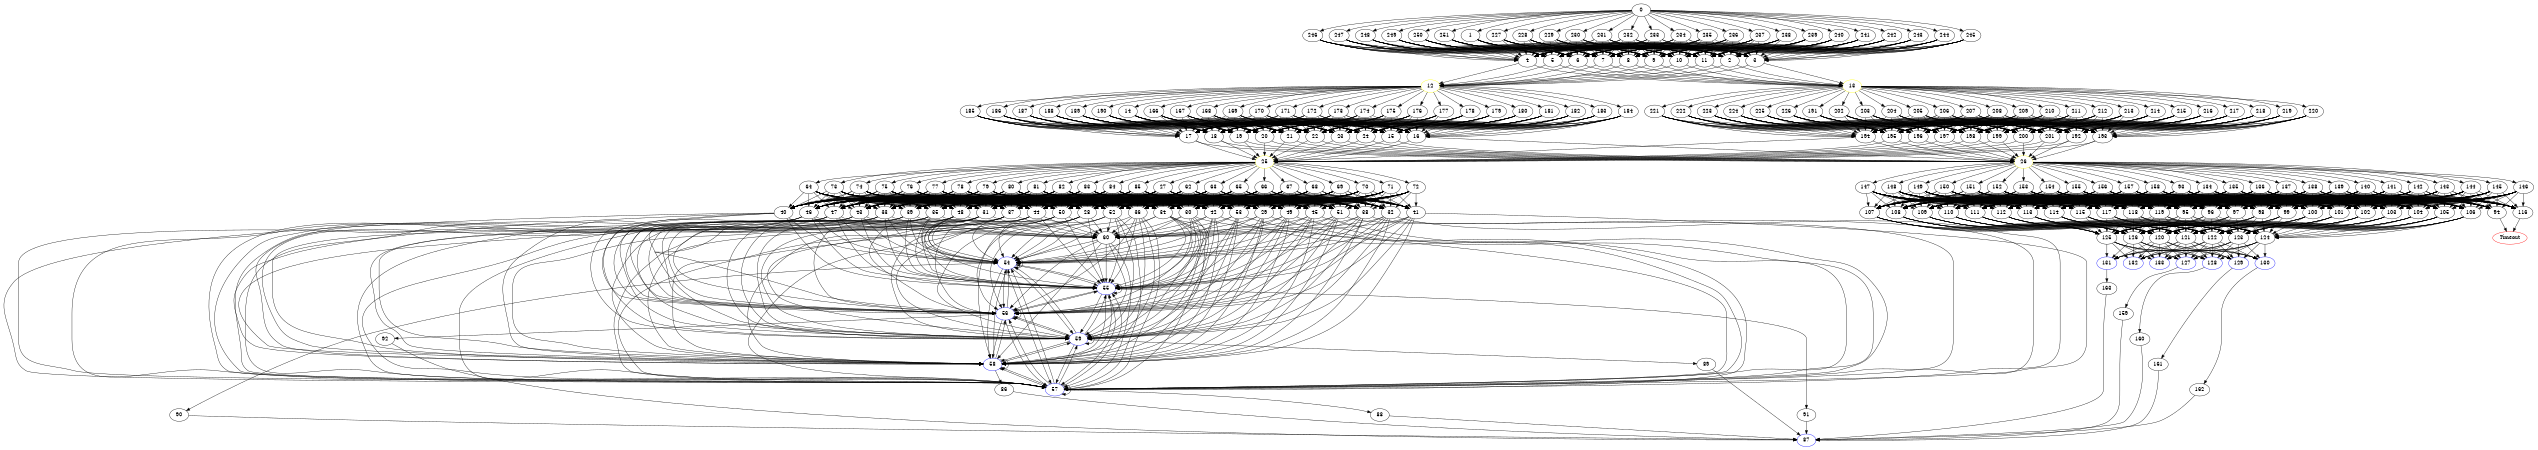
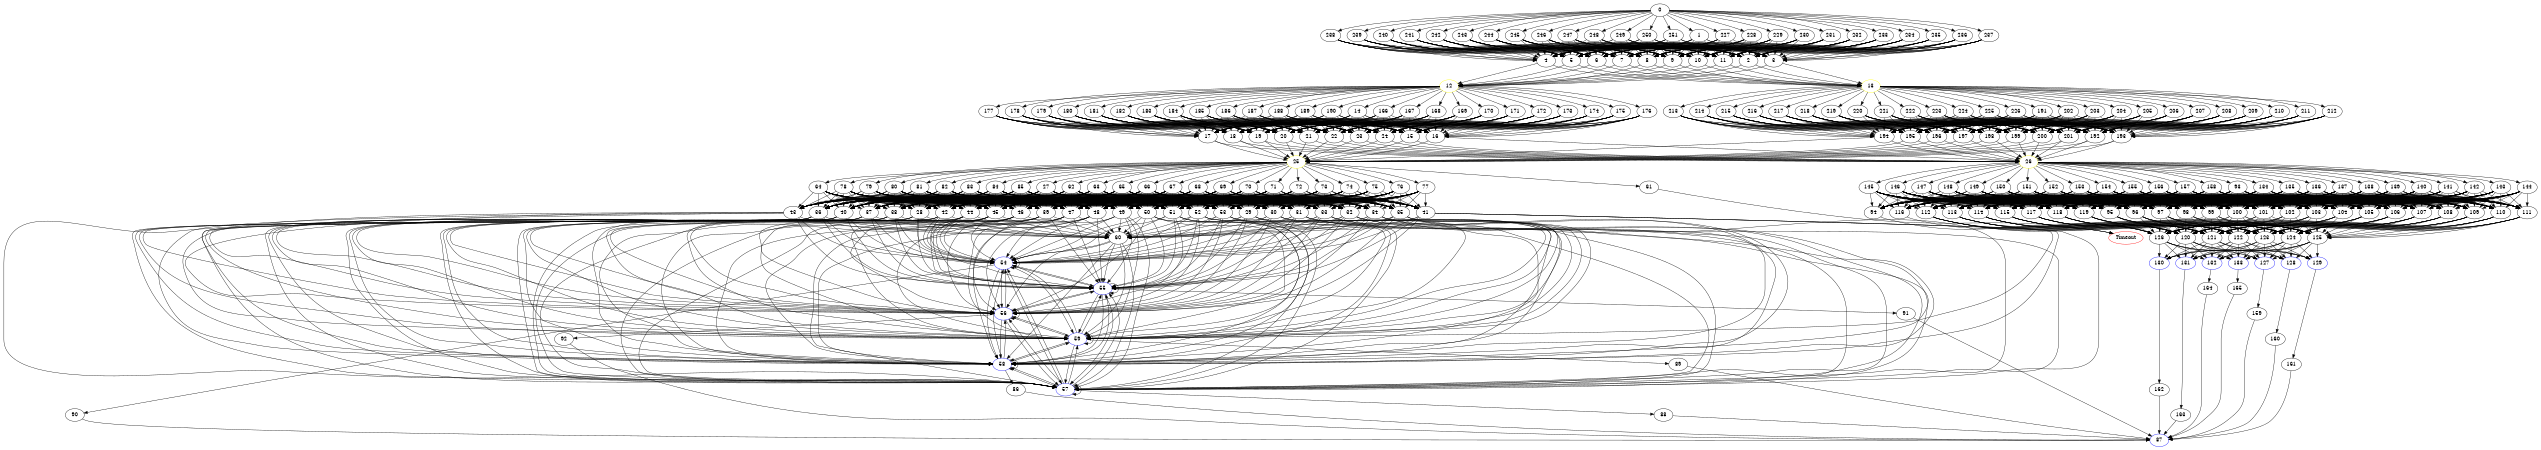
none -> (1649, 187)
none -> (2208, 288)
none -> (2237, 288)
